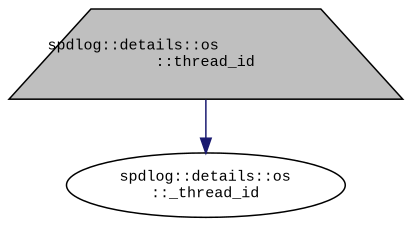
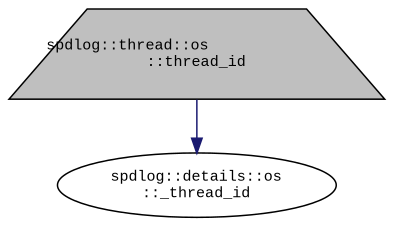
(206, 54) -> (197, 54)
